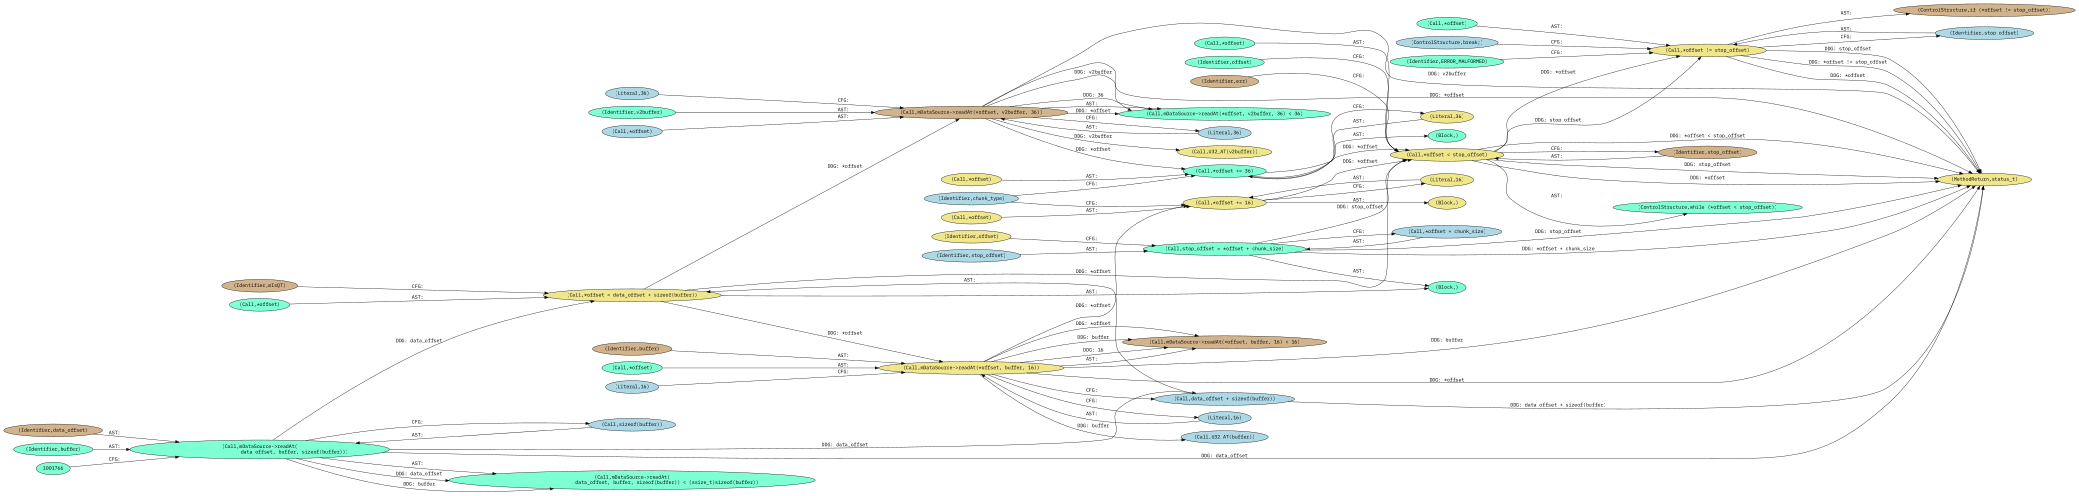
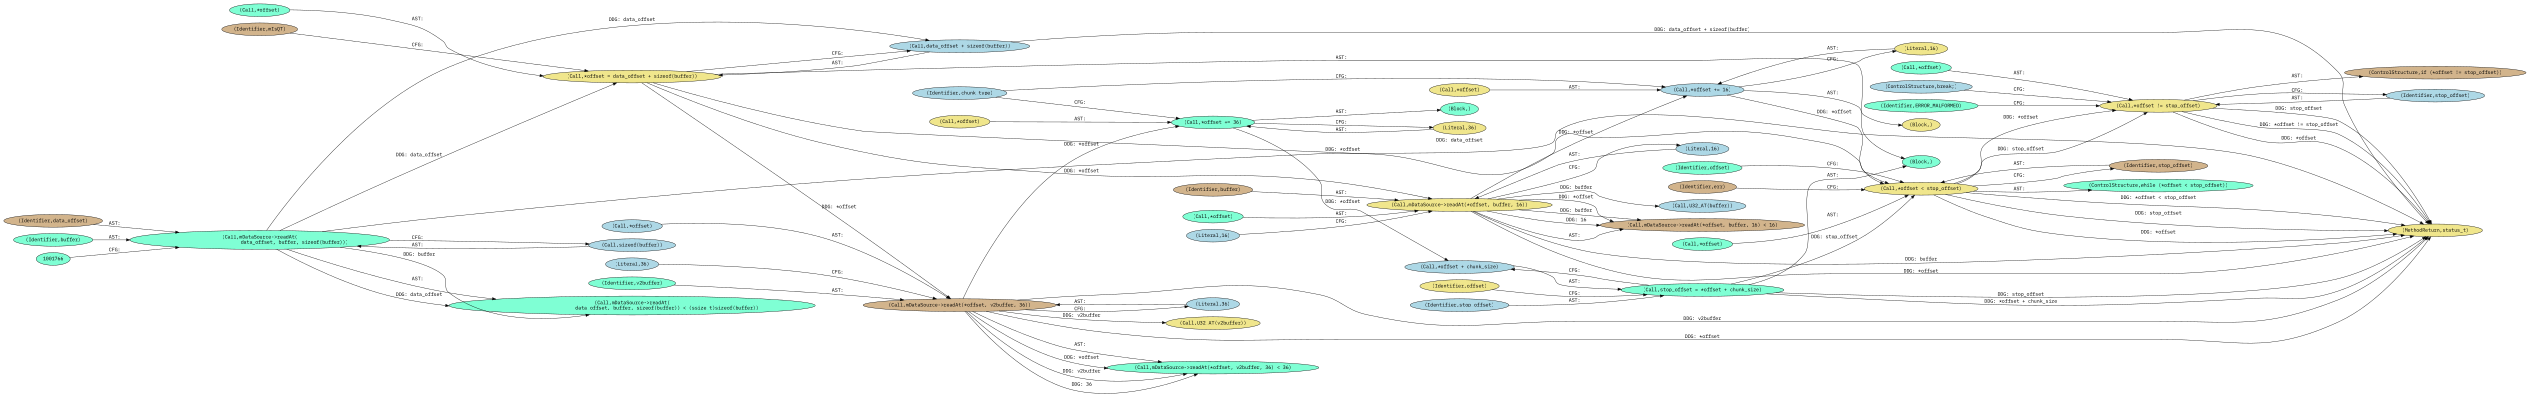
(1338, 157) -> (1328, 206)
(1225, 203) -> (1702, 90)
(1071, 392) -> (797, 61)
